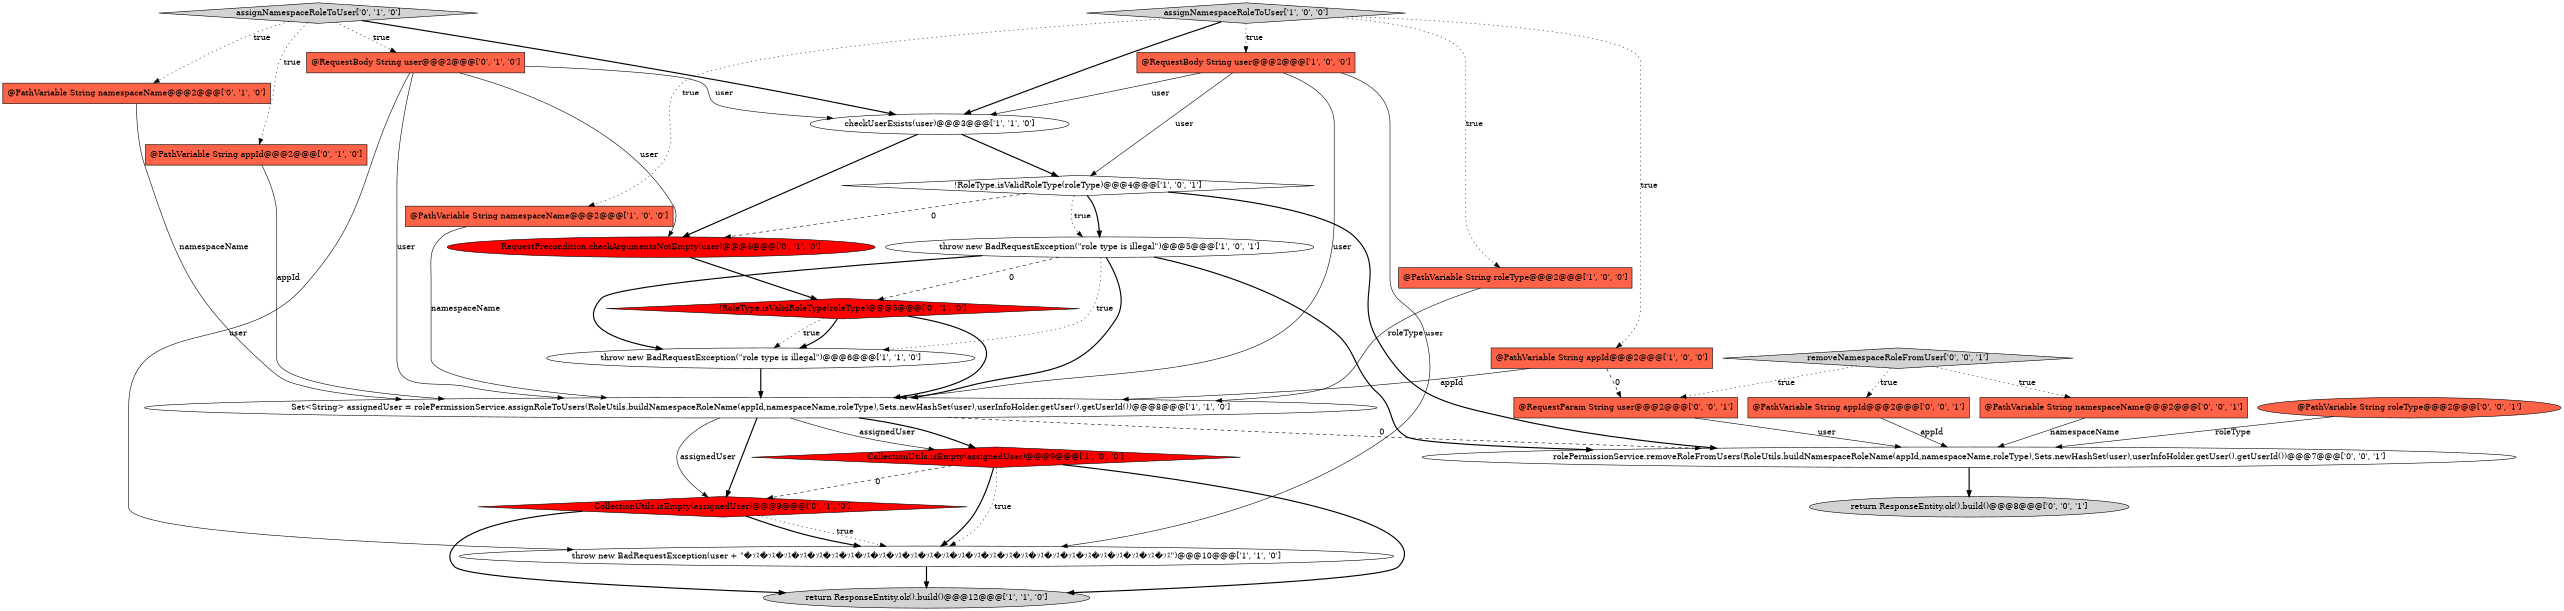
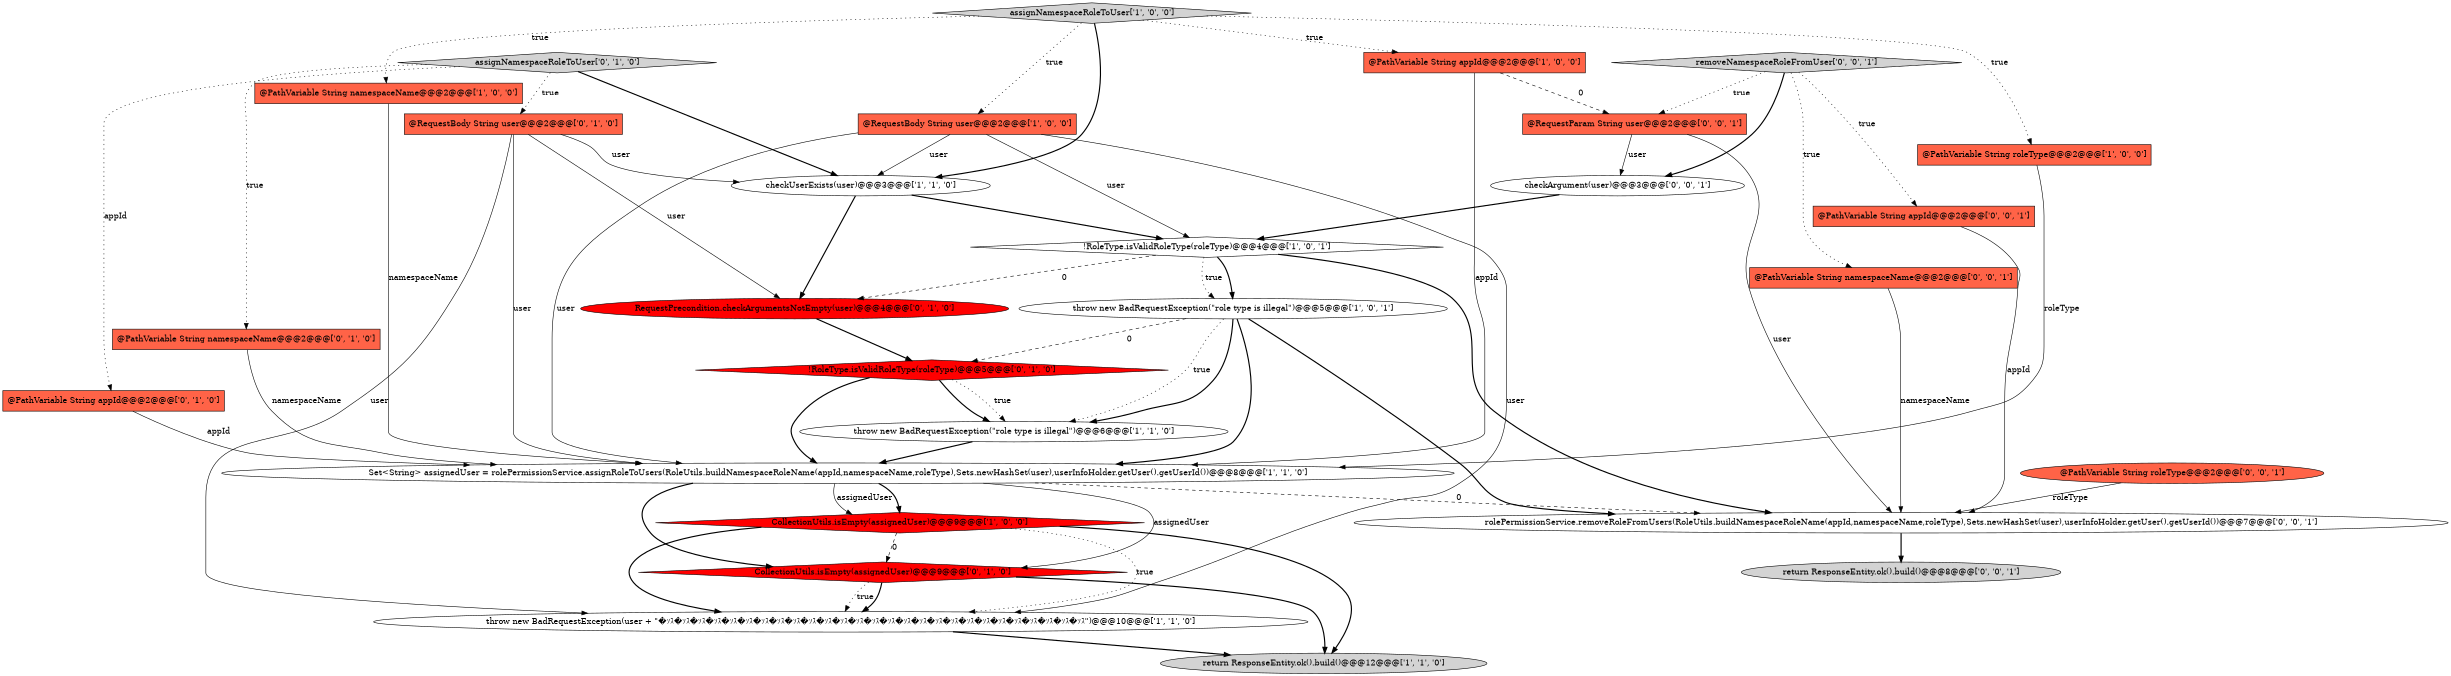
(292, 63) -> (116, 216)
none -> (1618, 186)
